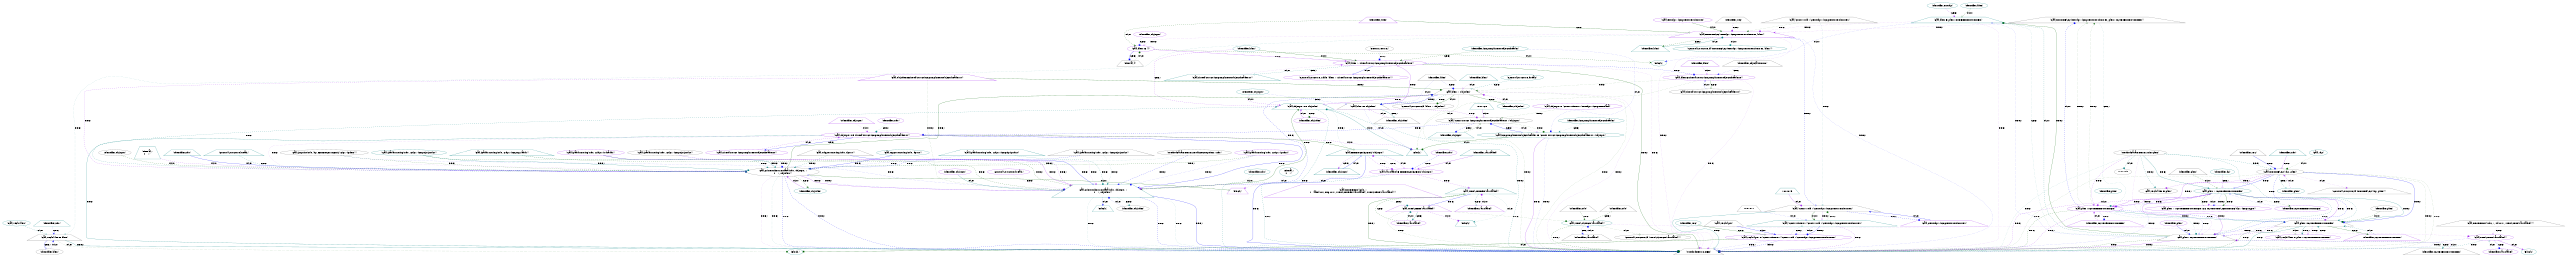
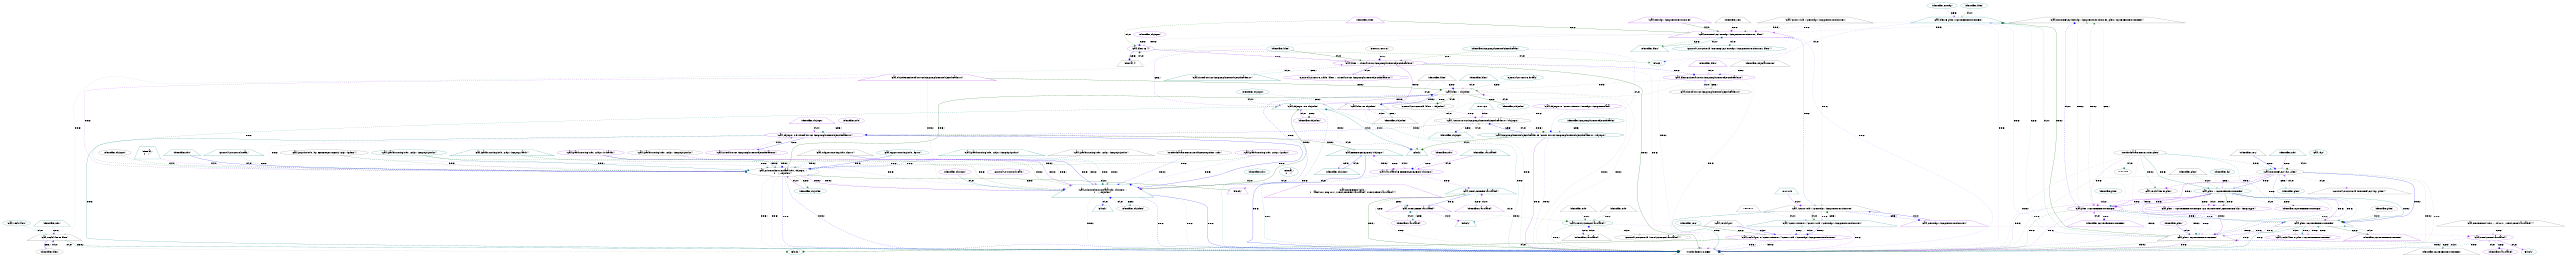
(1683, 20) -> (1670, 20)
(1958, 20) -> (1958, 20)
